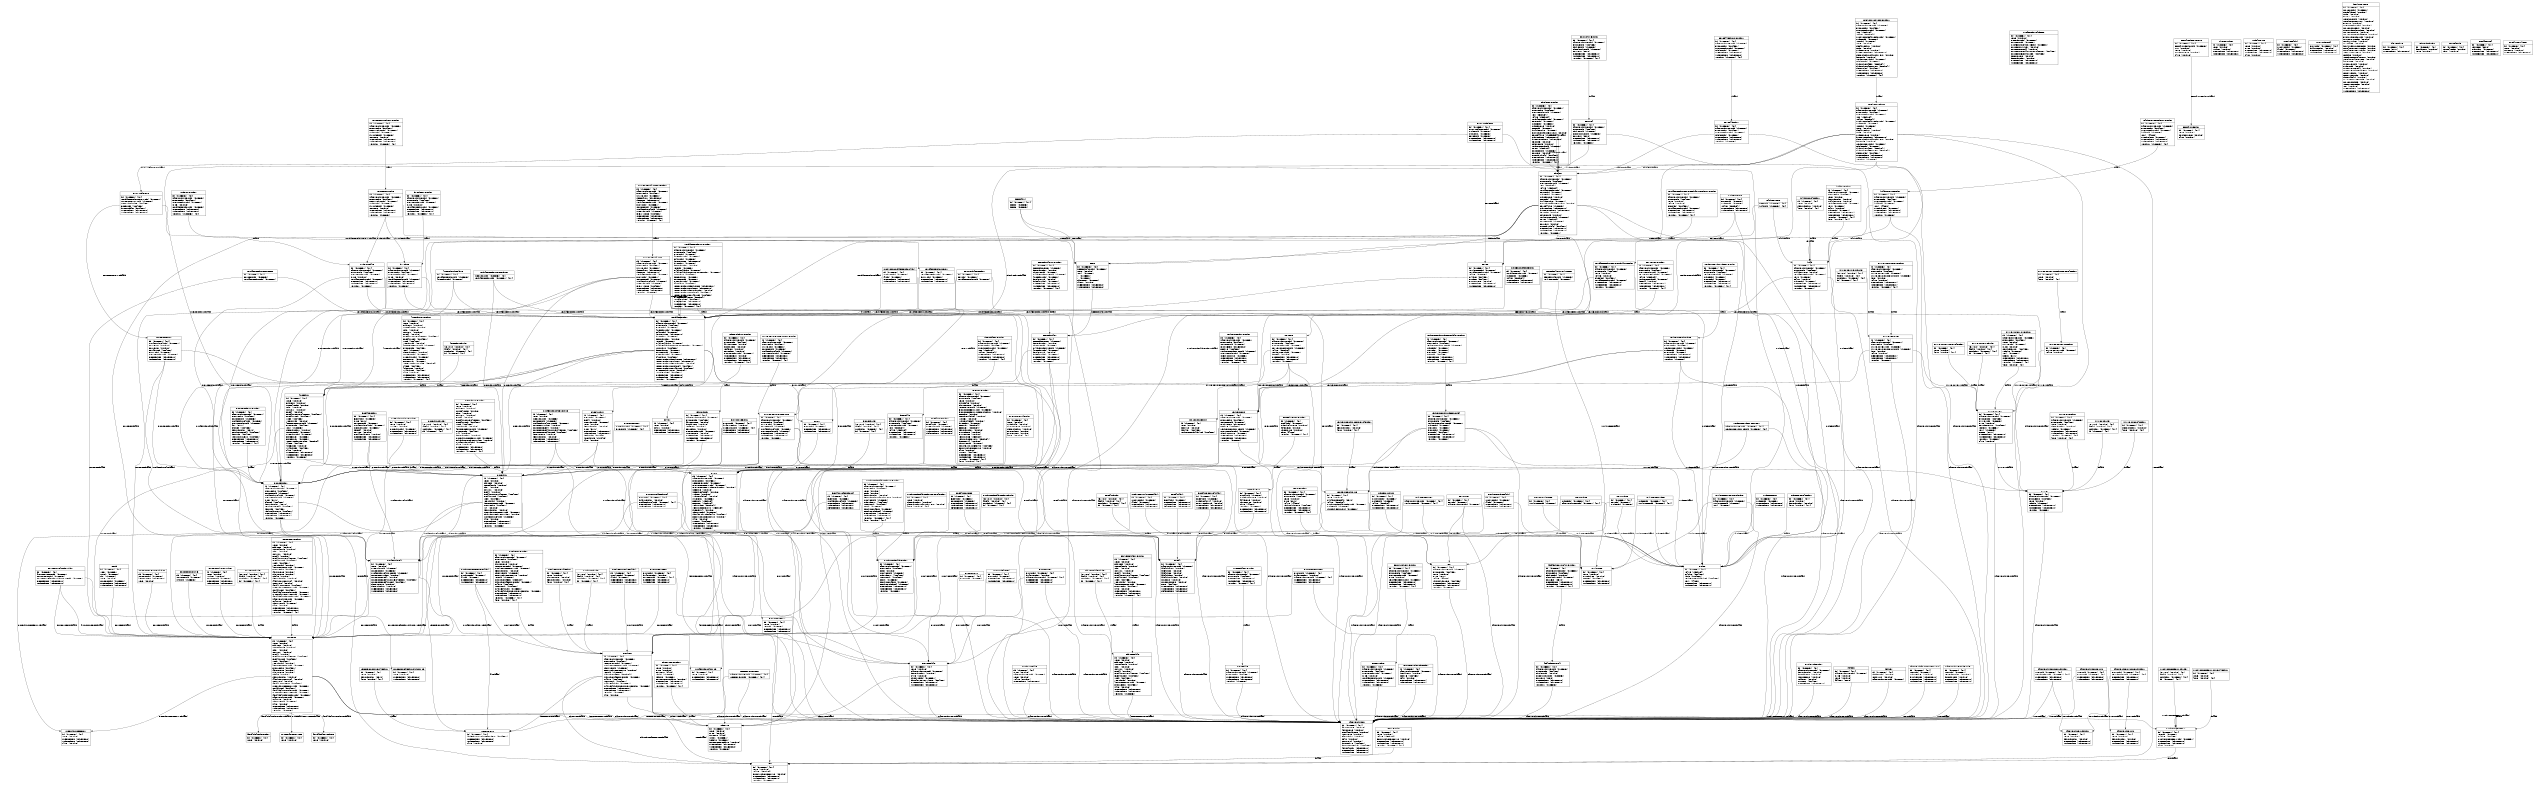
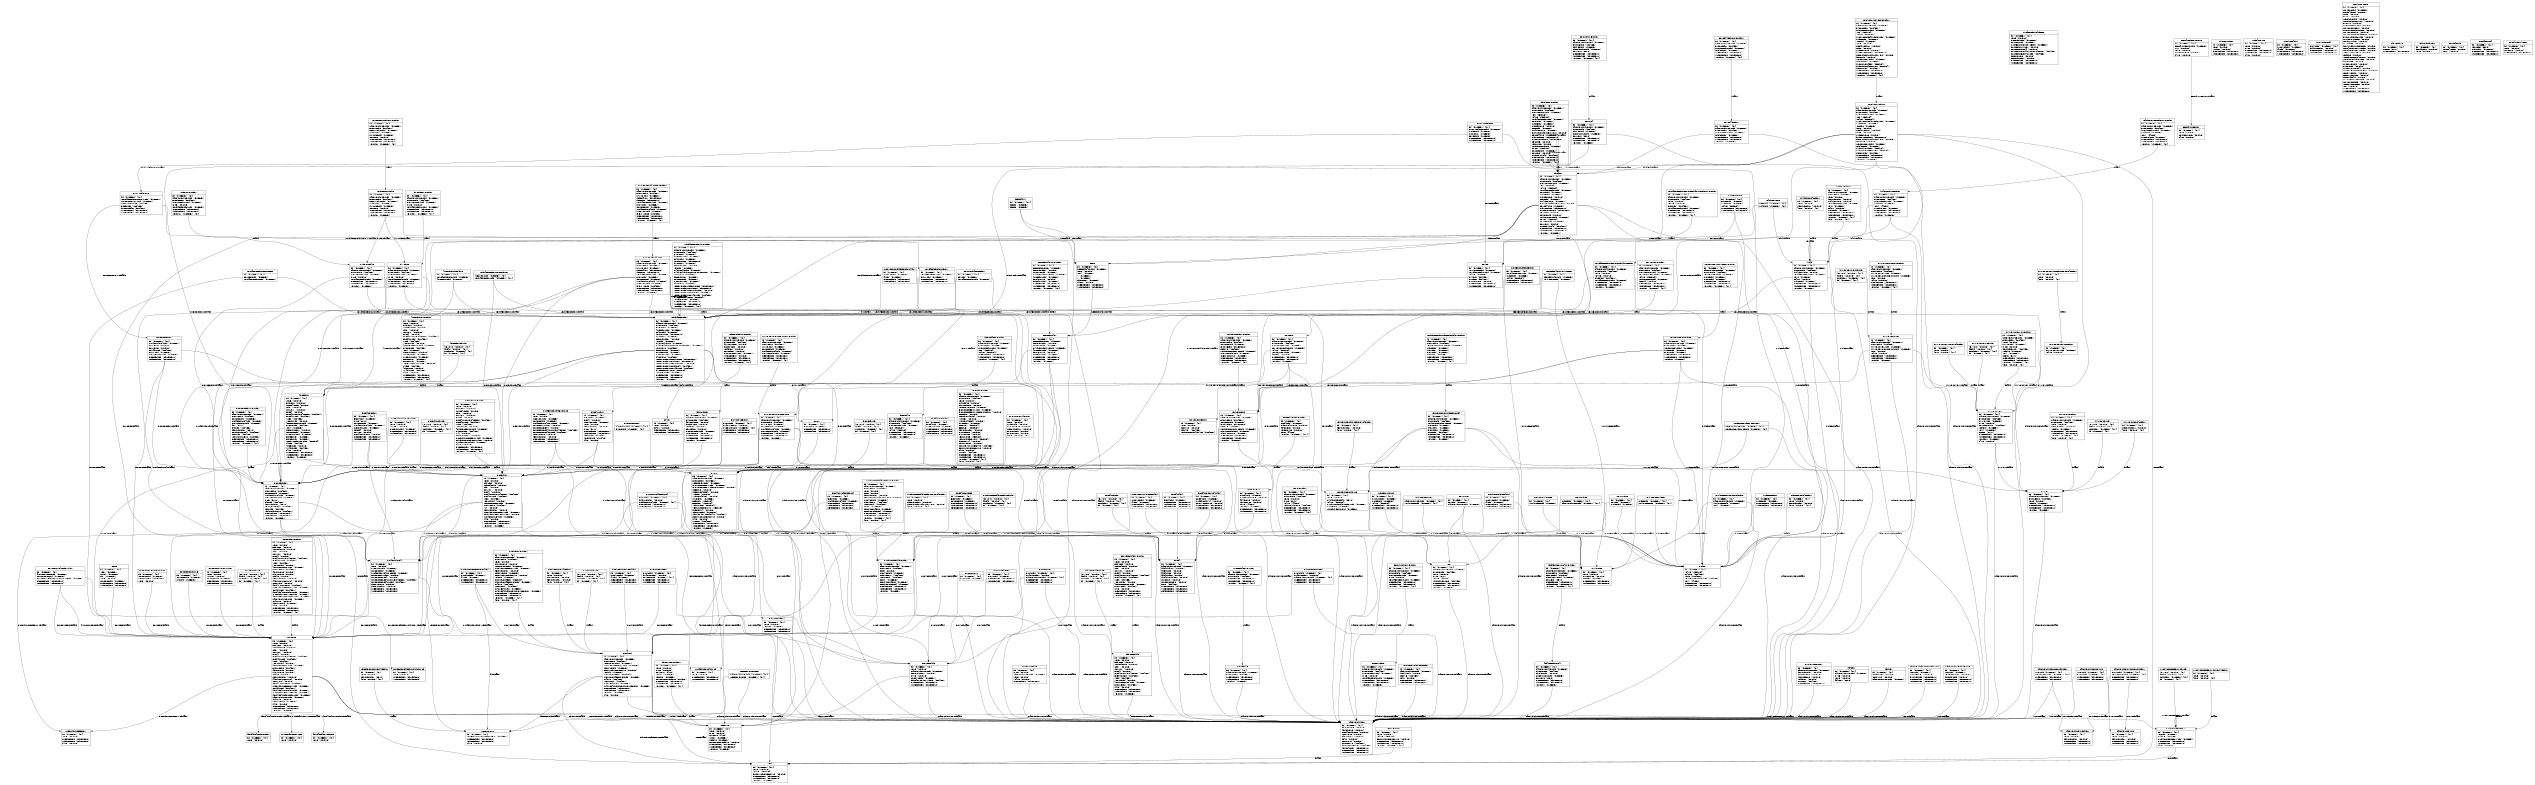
(1543, 144) -> (1542, 144)
(1525, 312) -> (1525, 312)
(505, 376) -> none
none -> (1519, 447)
(774, 467) -> (774, 467)
